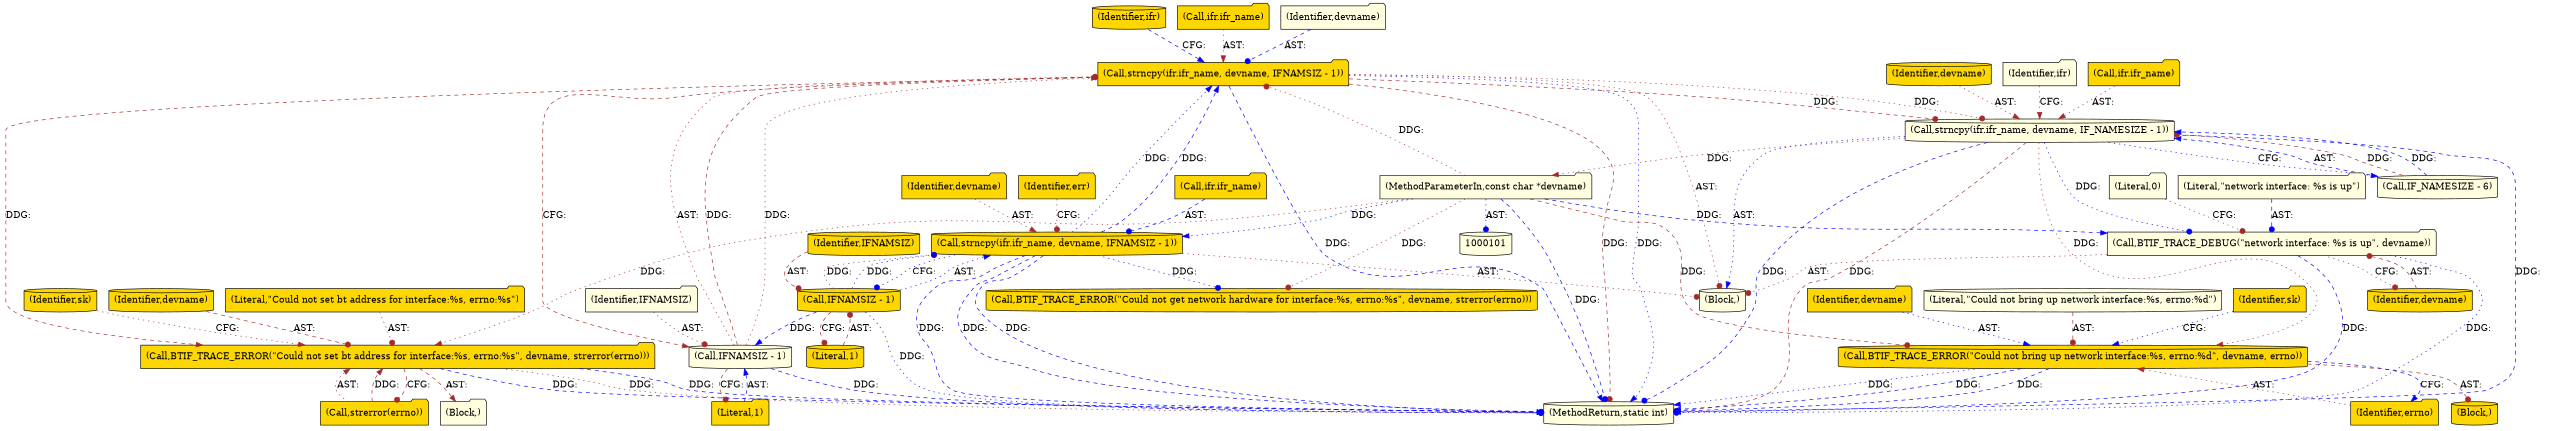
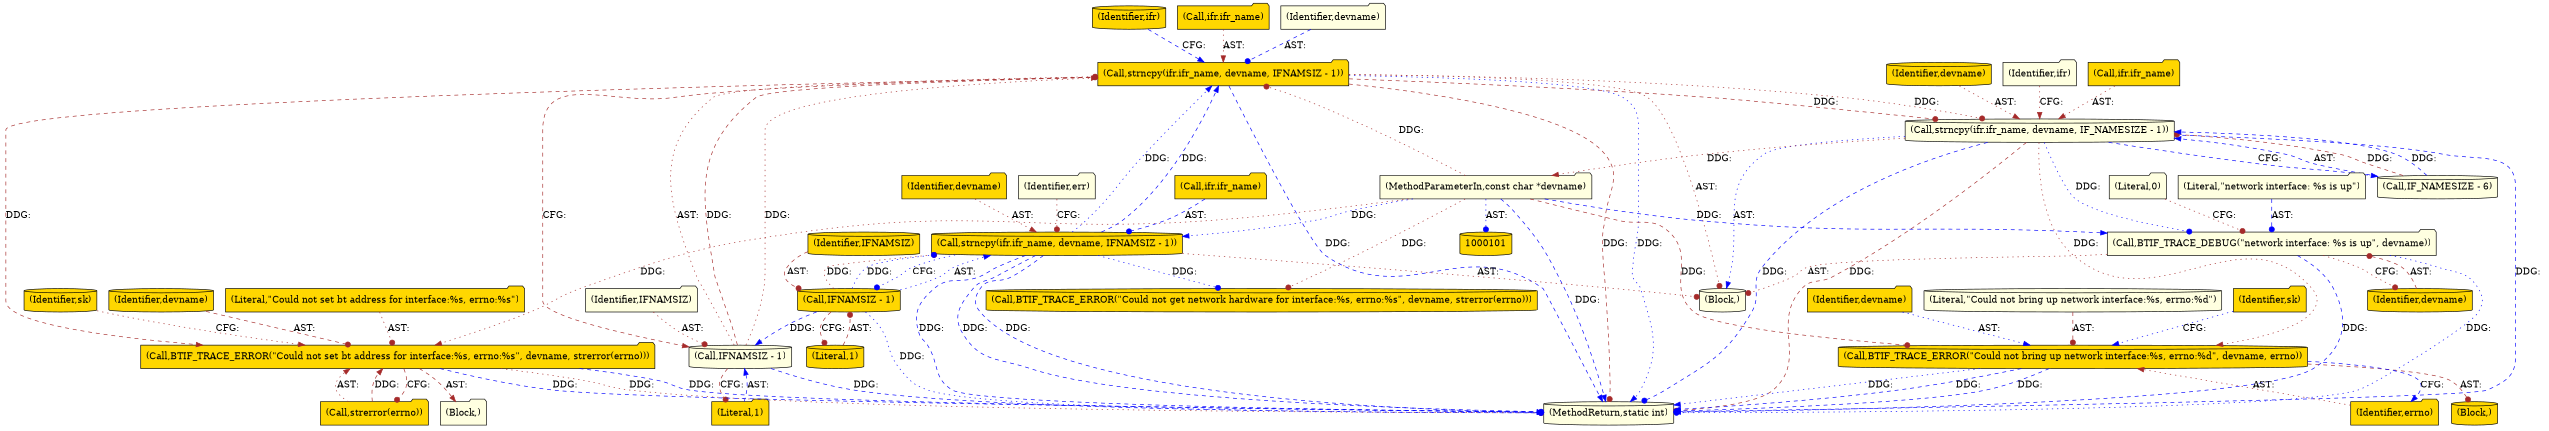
(2240, 161) -> (2240, 161)
(1057, 187) -> (1057, 187)
(1486, 244) -> (1486, 244)
(1565, 291) -> (1565, 291)
